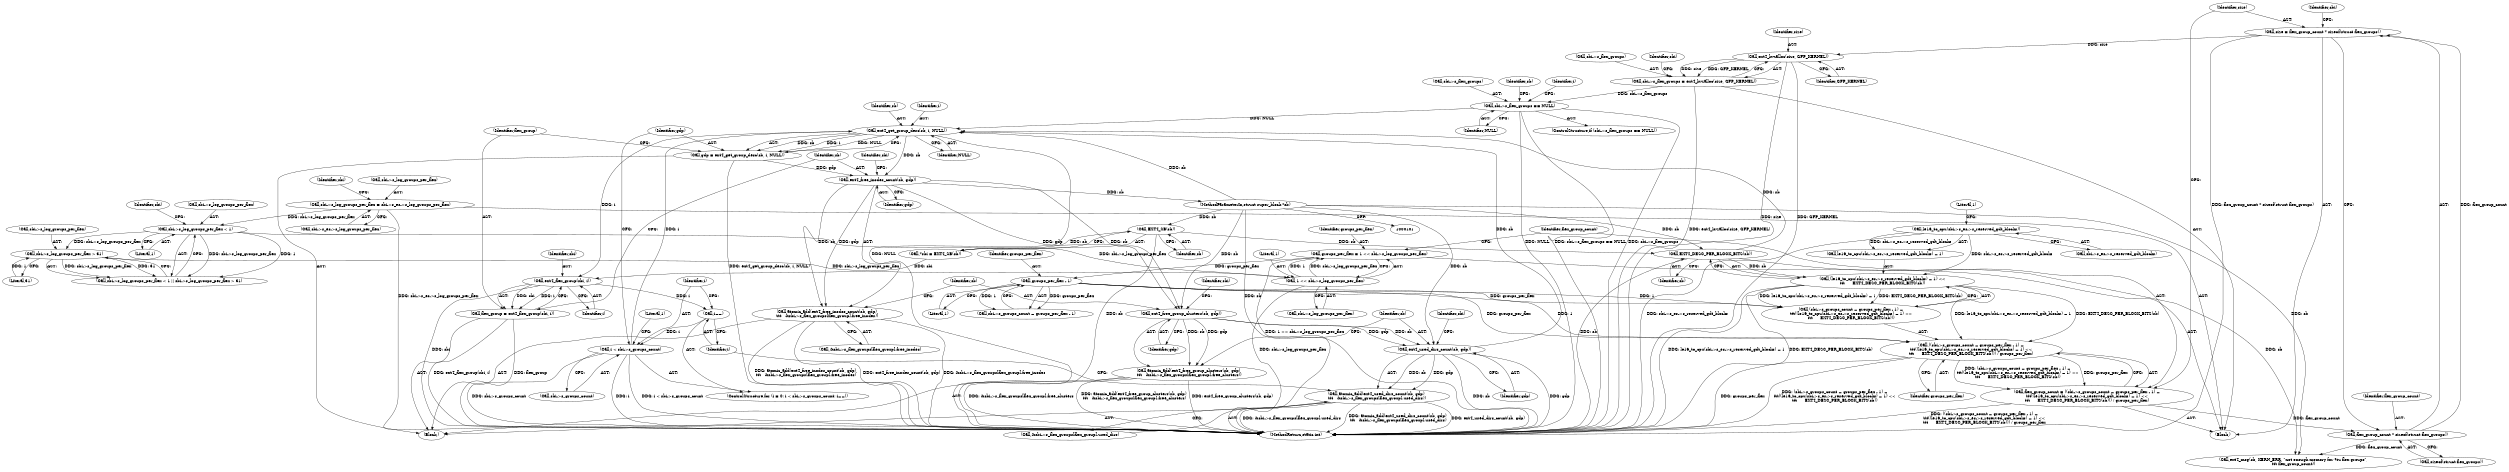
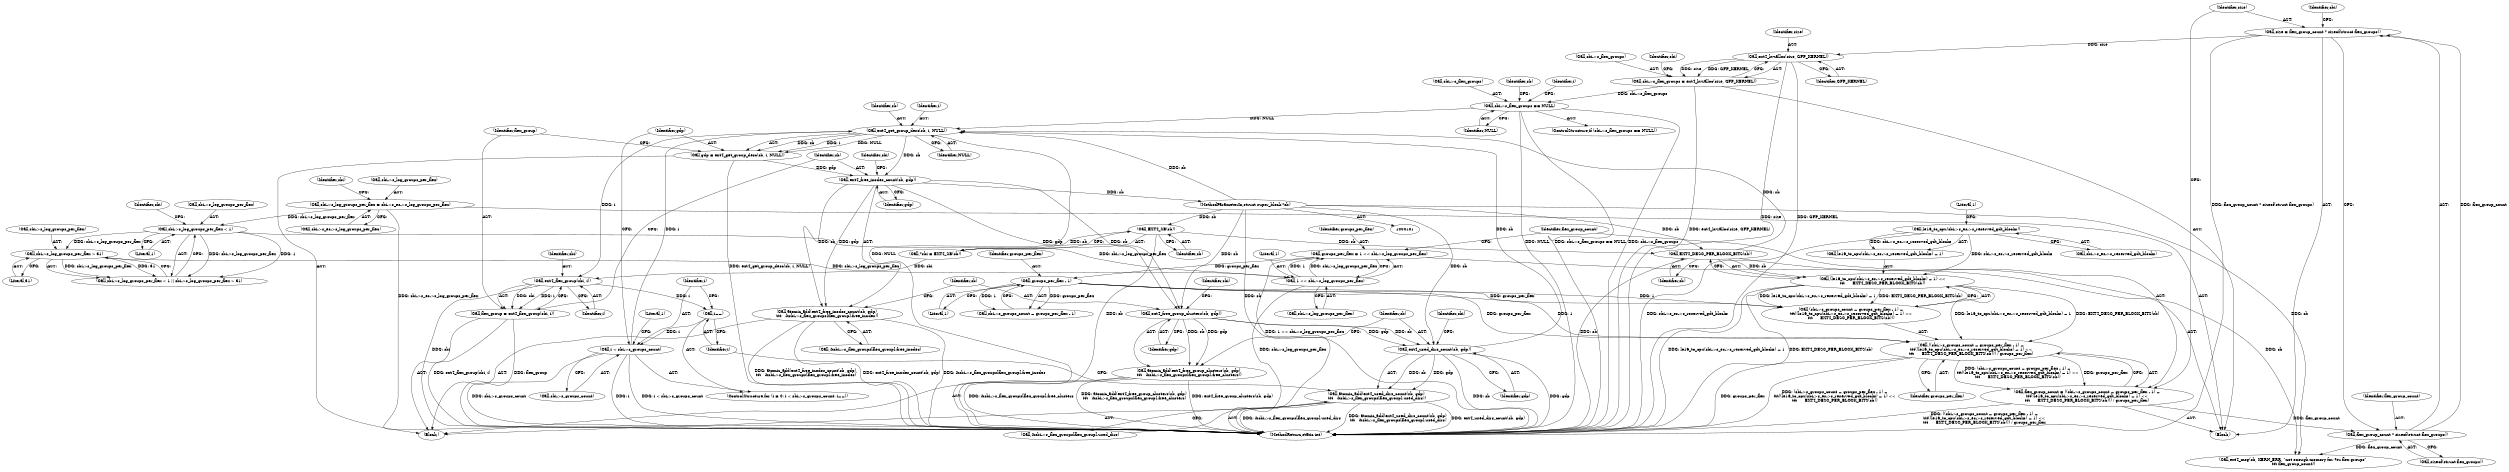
(841, 149) -> none
(1362, 217) -> (1362, 217)
(19, 266) -> (19, 266)
